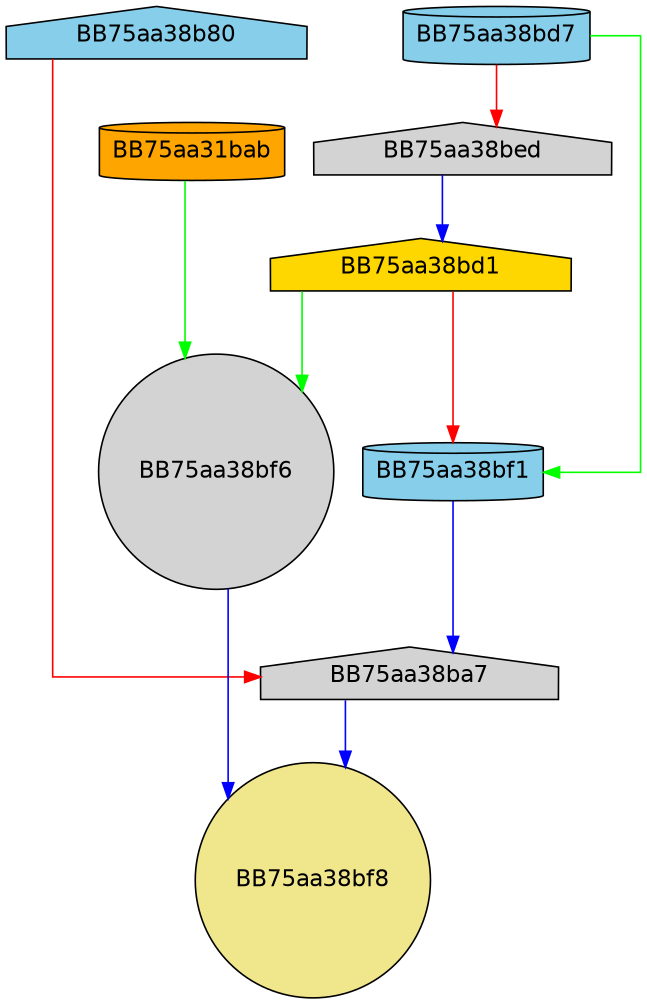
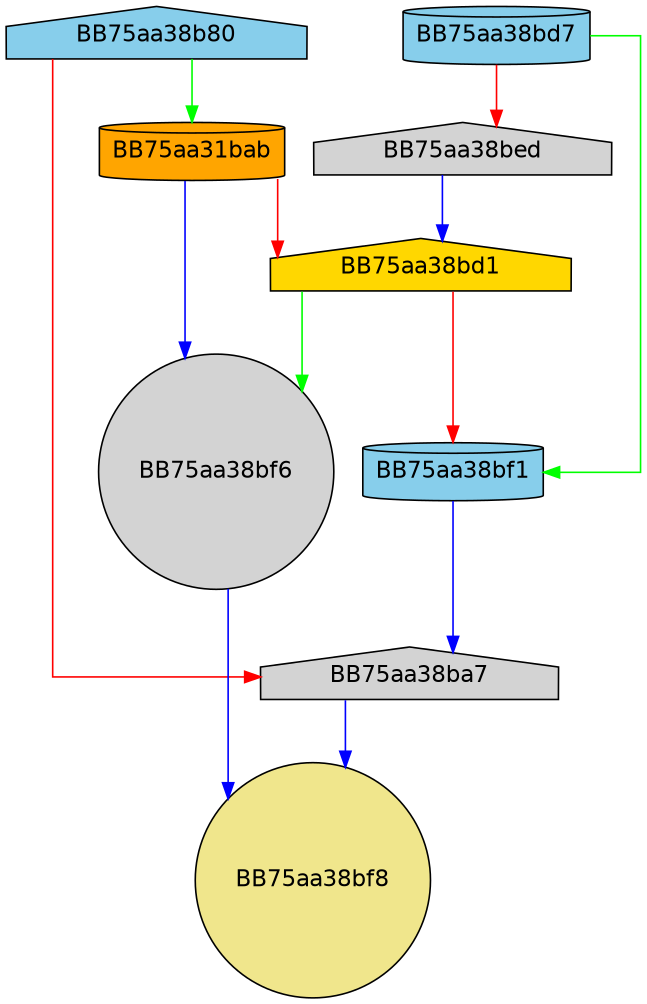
none -> (192, 83)
none -> (278, 210)
(185, 262) -> (185, 262)
